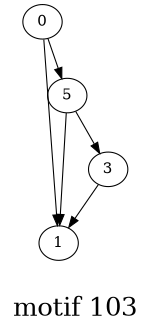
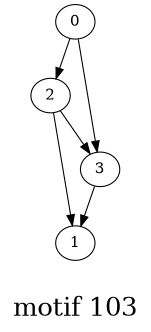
(67, 96) -> (51, 96)
(50, 127) -> (87, 90)
